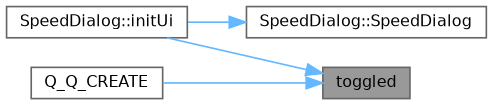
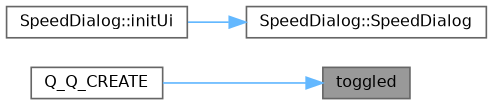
(237, 54) -> none
